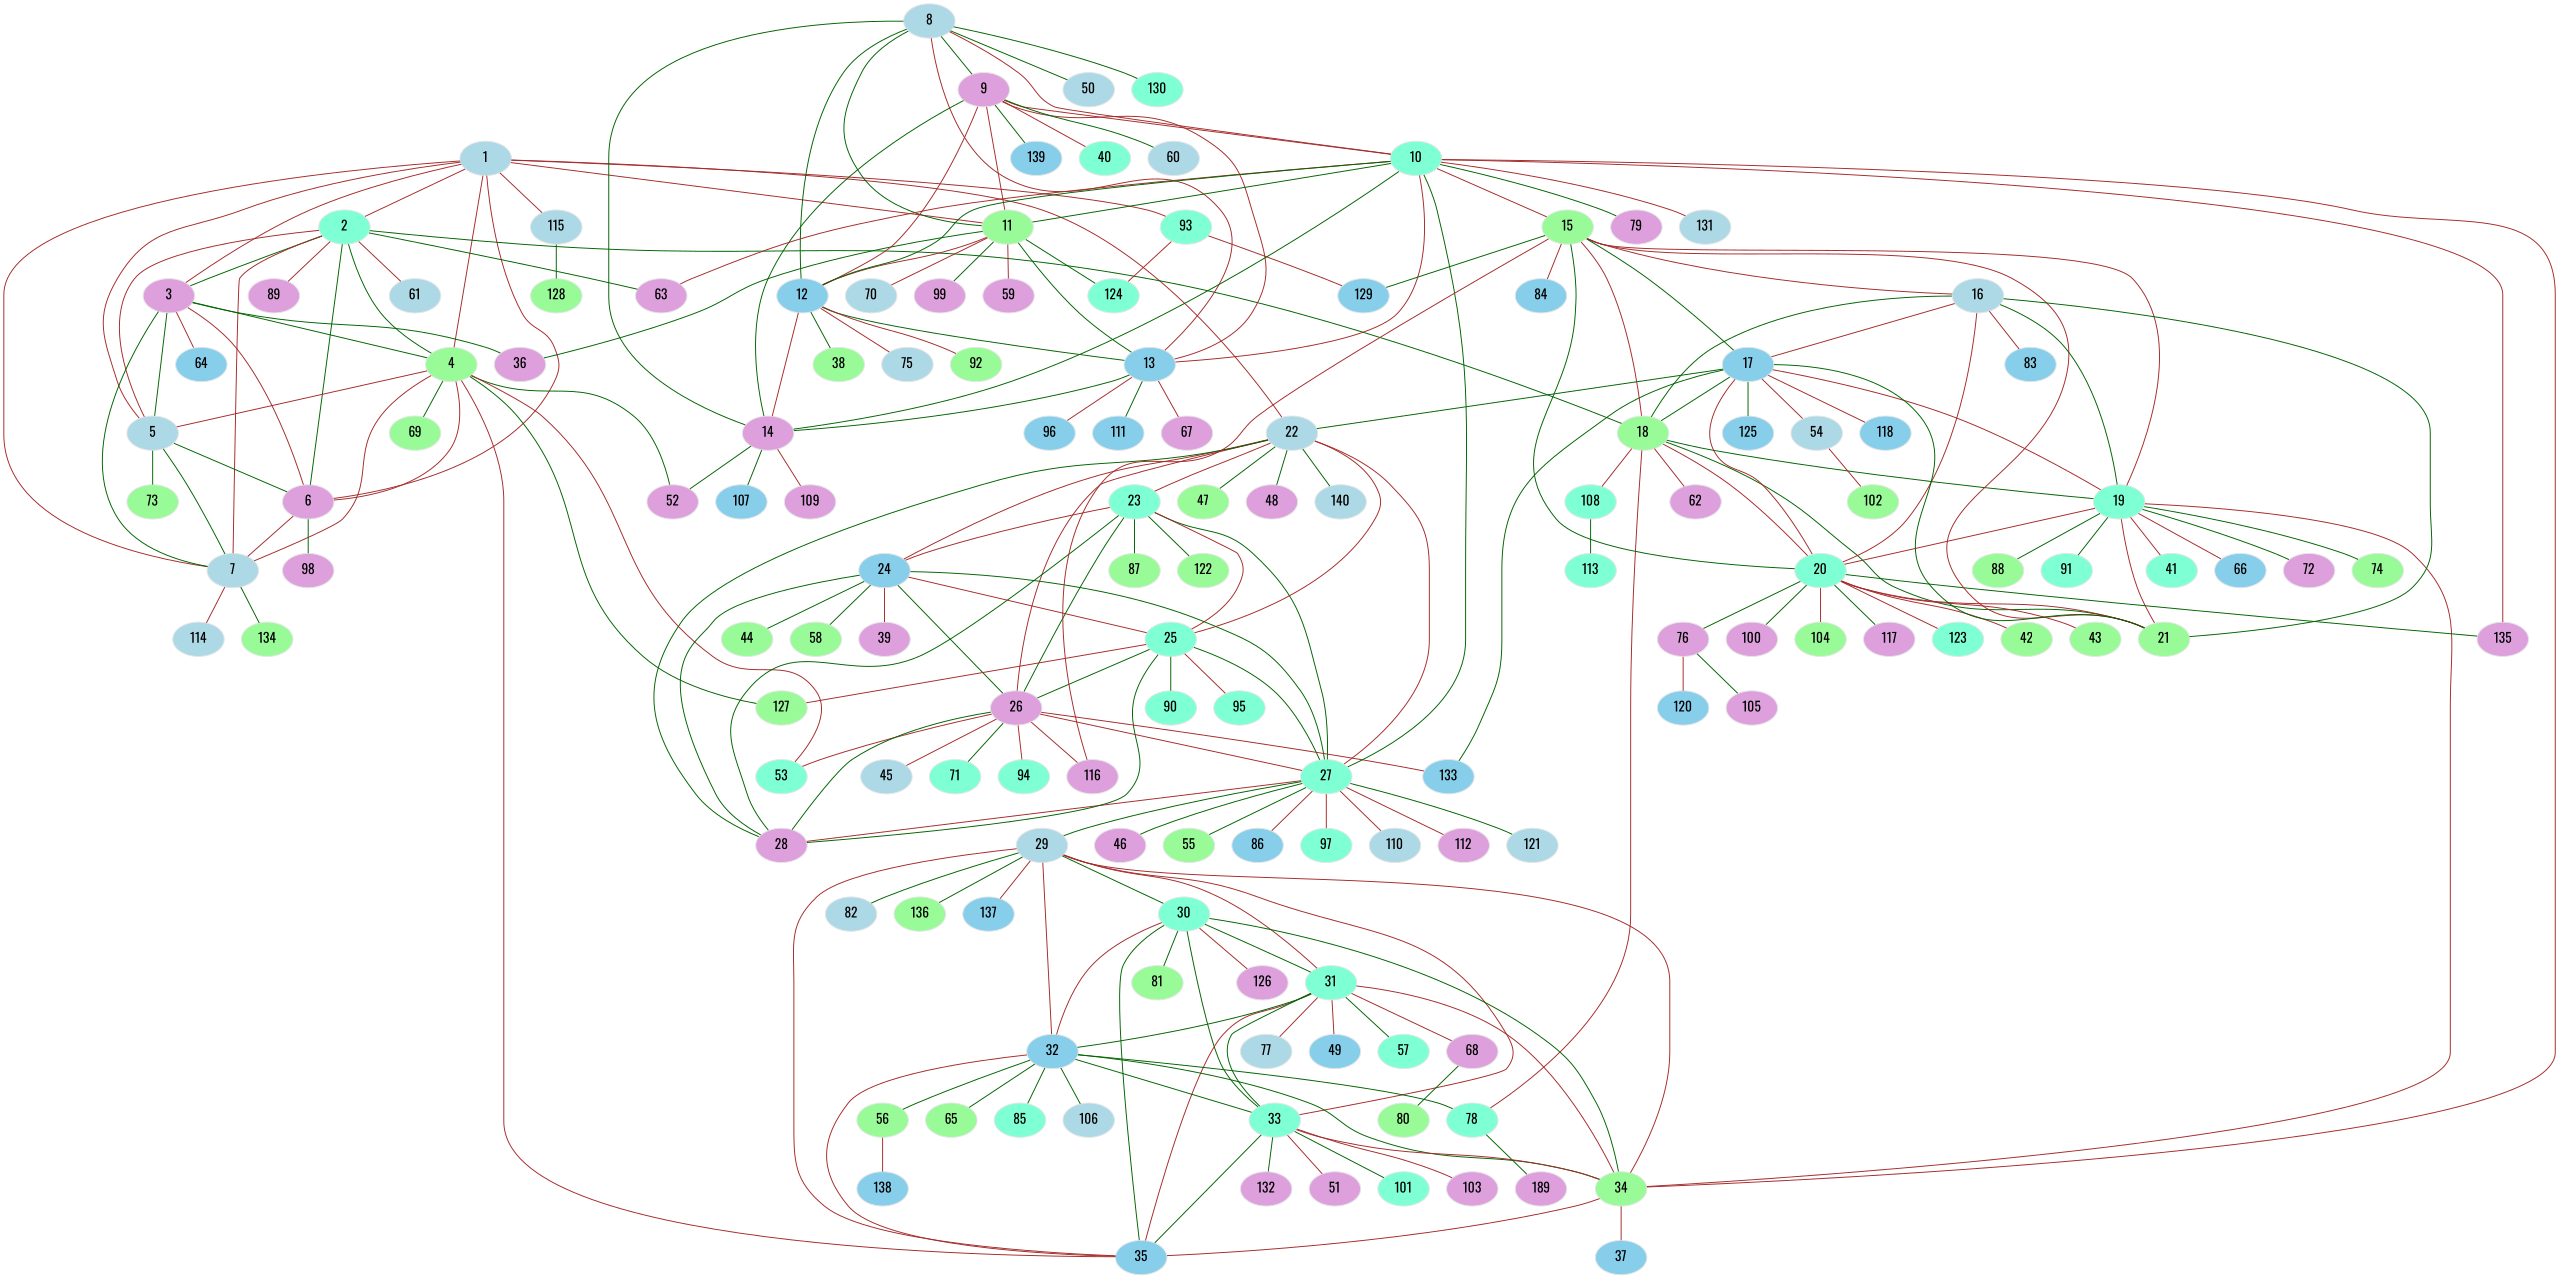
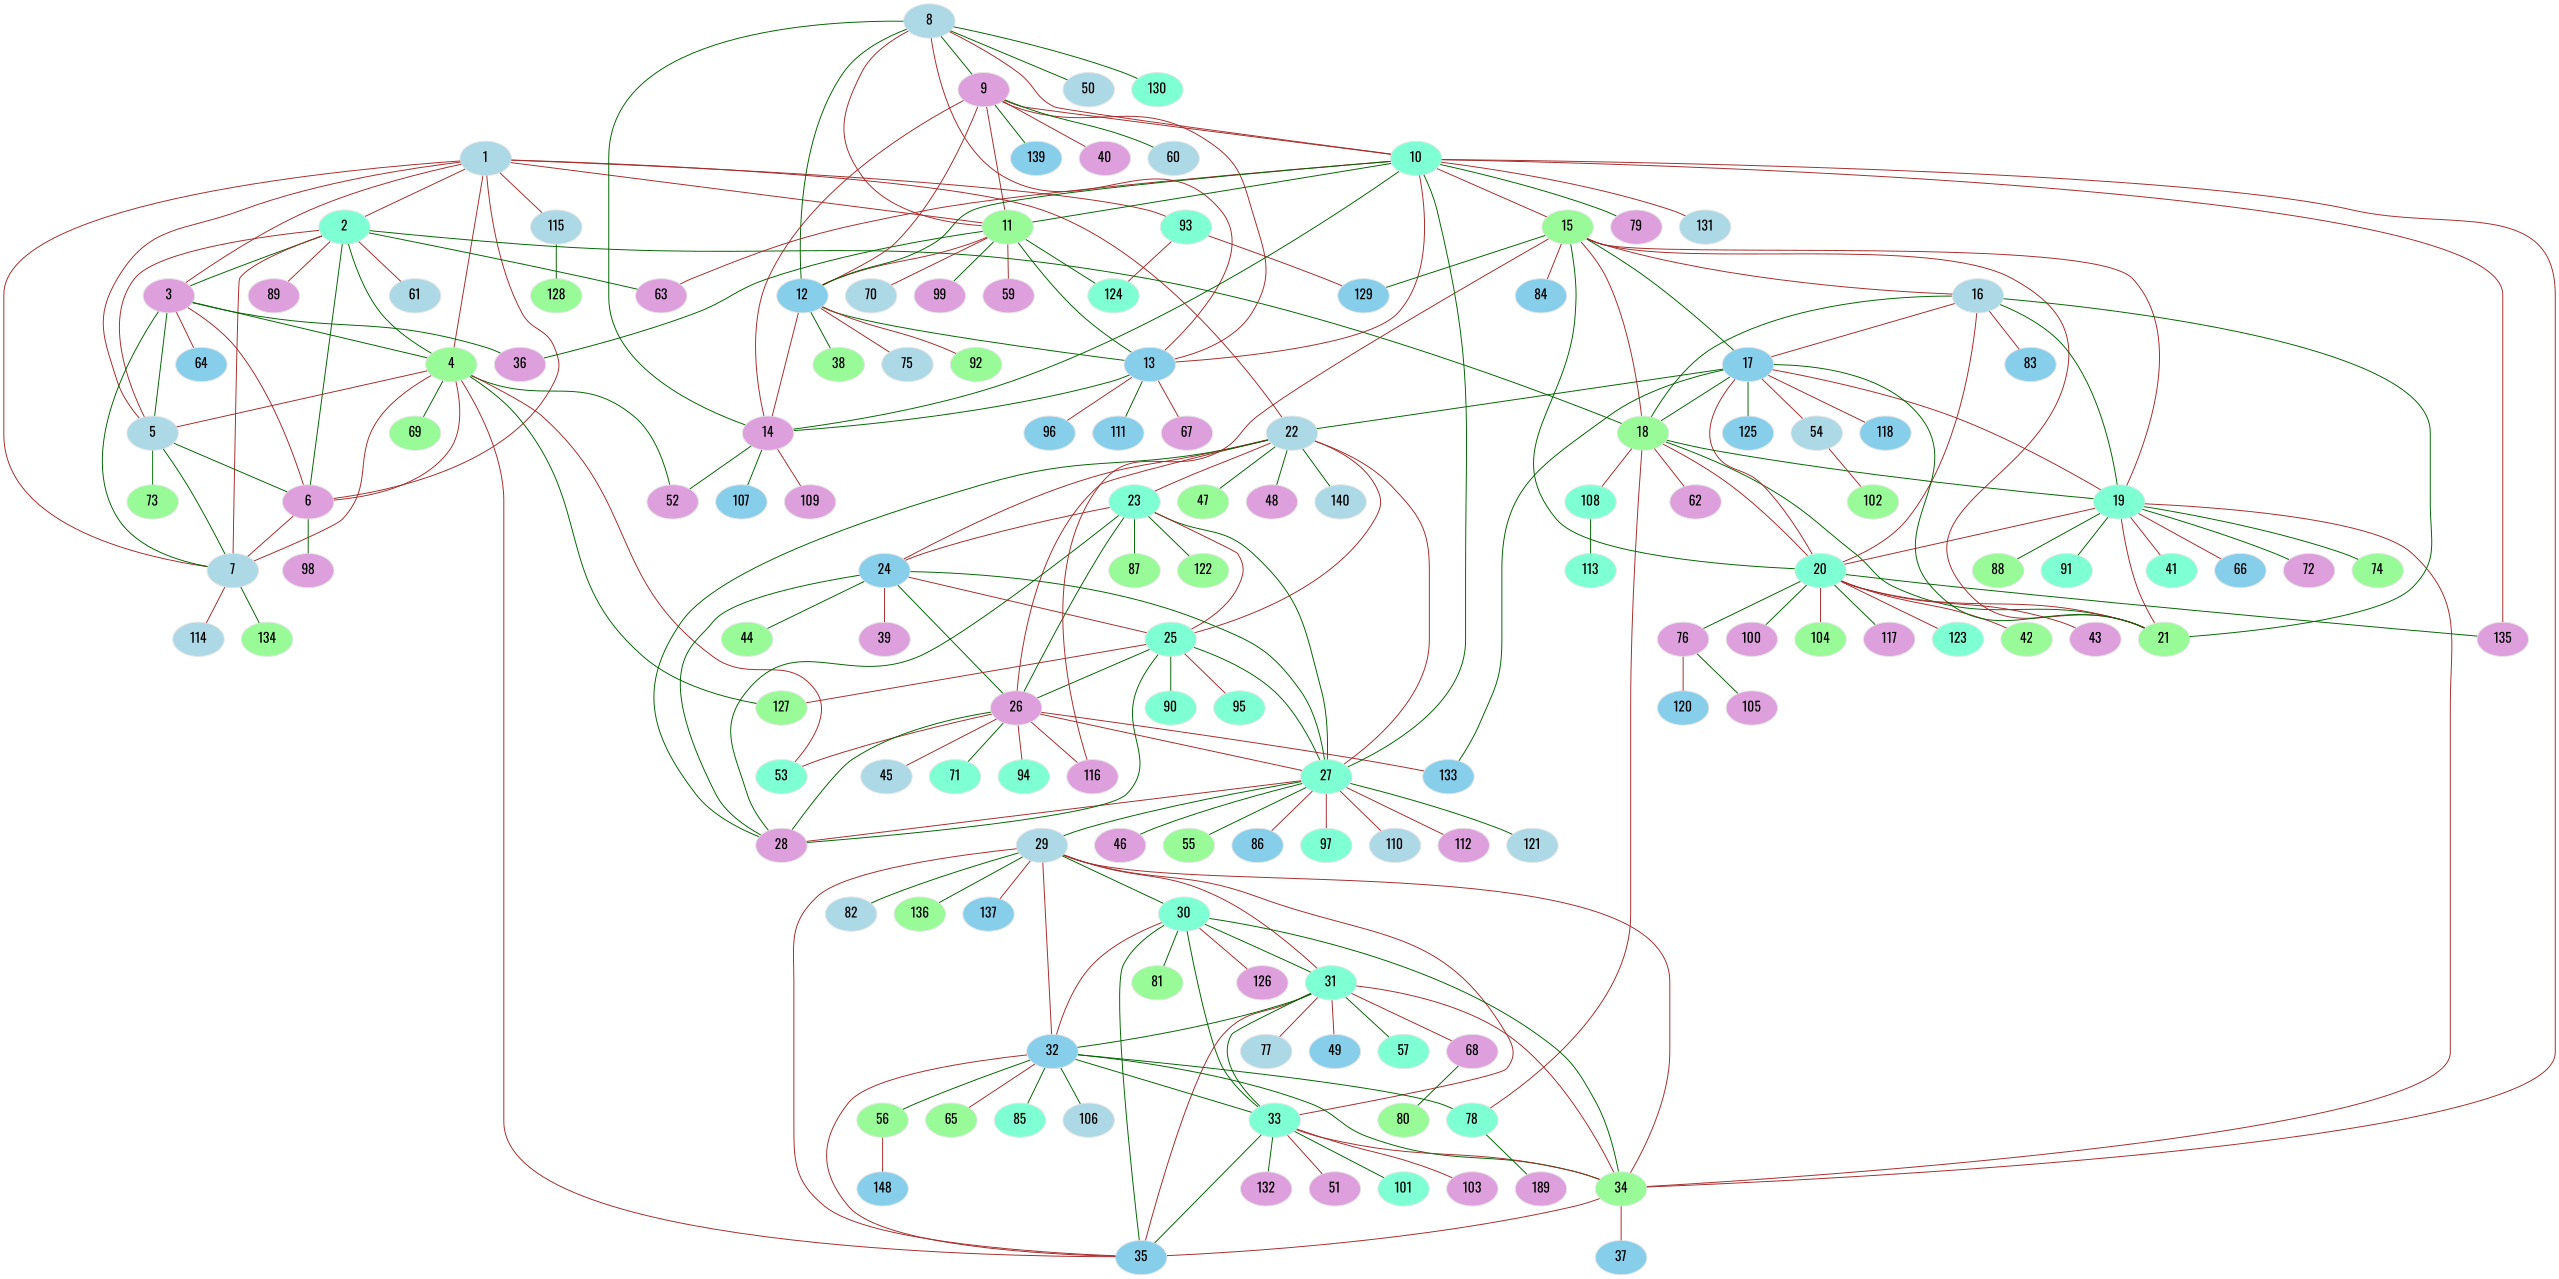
(1105, 158) -> (1105, 158)
(852, 159) -> (852, 159)
(809, 216) -> (809, 216)
(816, 639) -> none
(2095, 639) -> (2095, 639)
(1002, 1086) -> (1002, 1086)
(883, 1189) -> (883, 1189)
